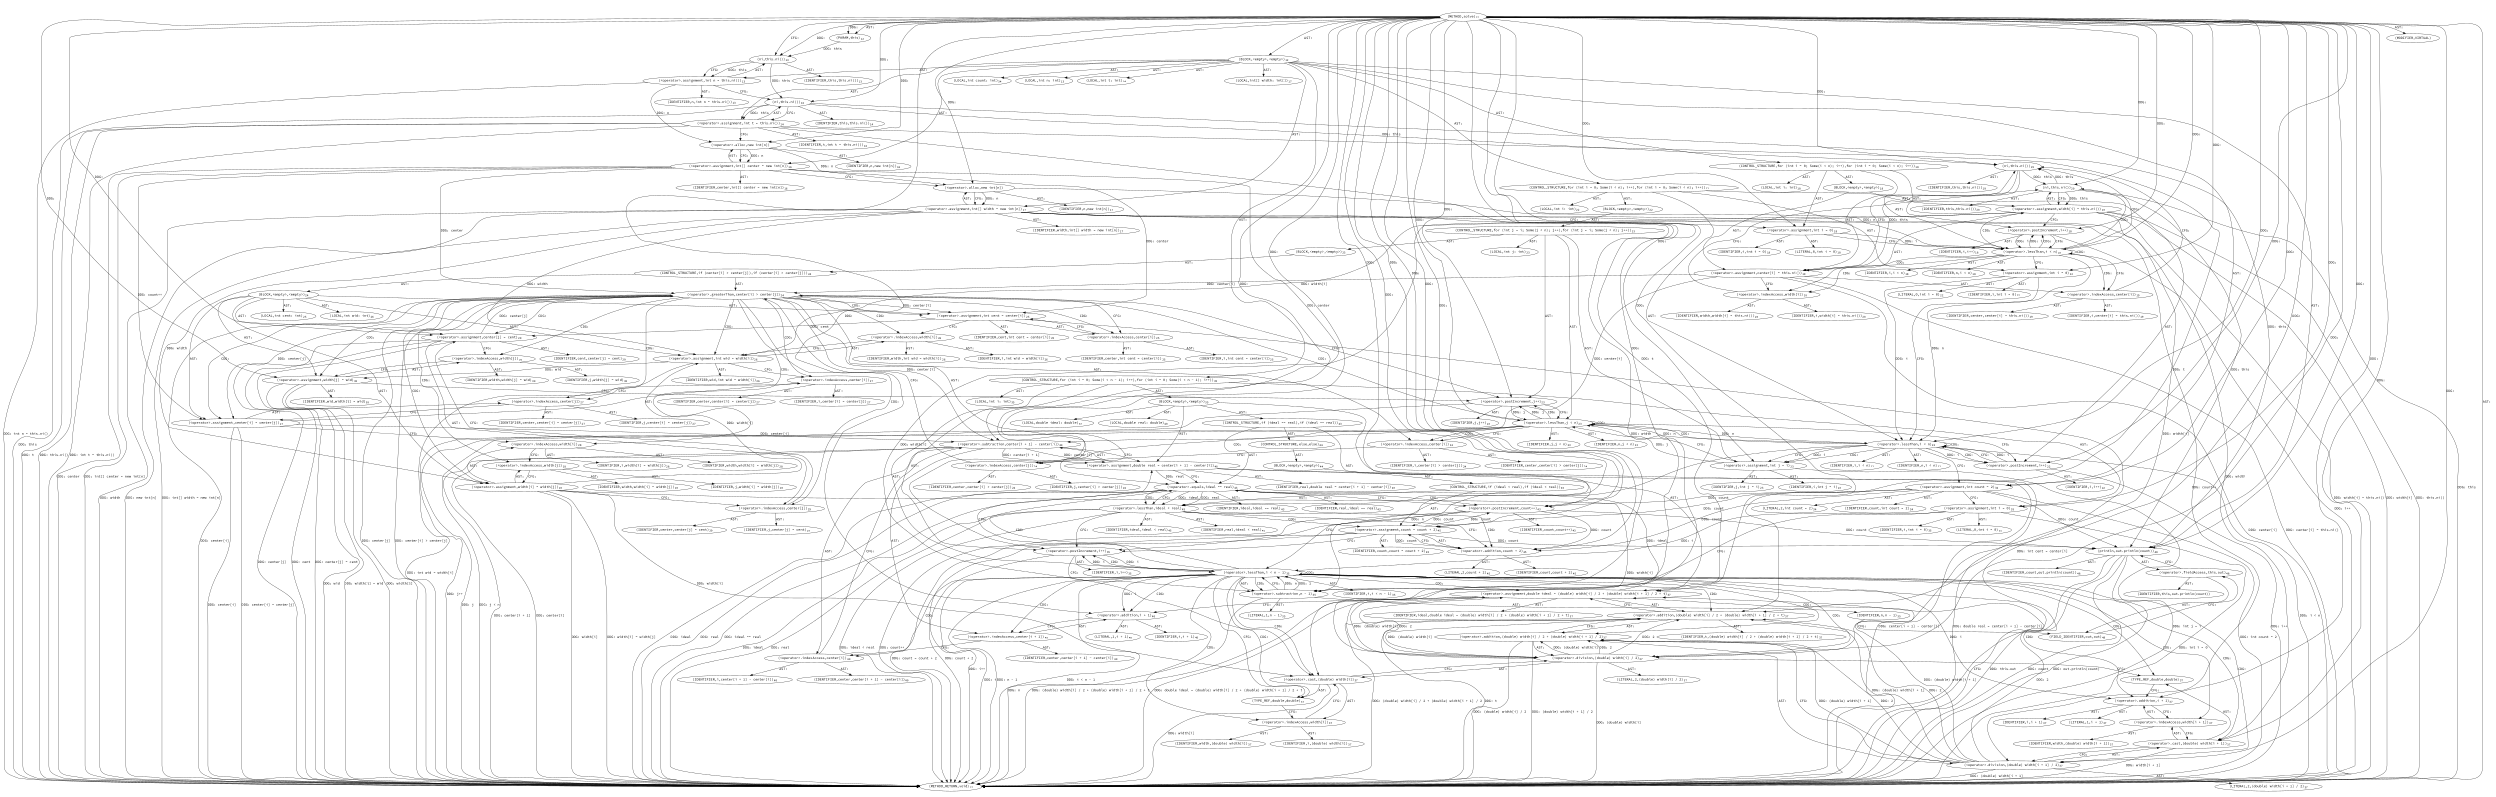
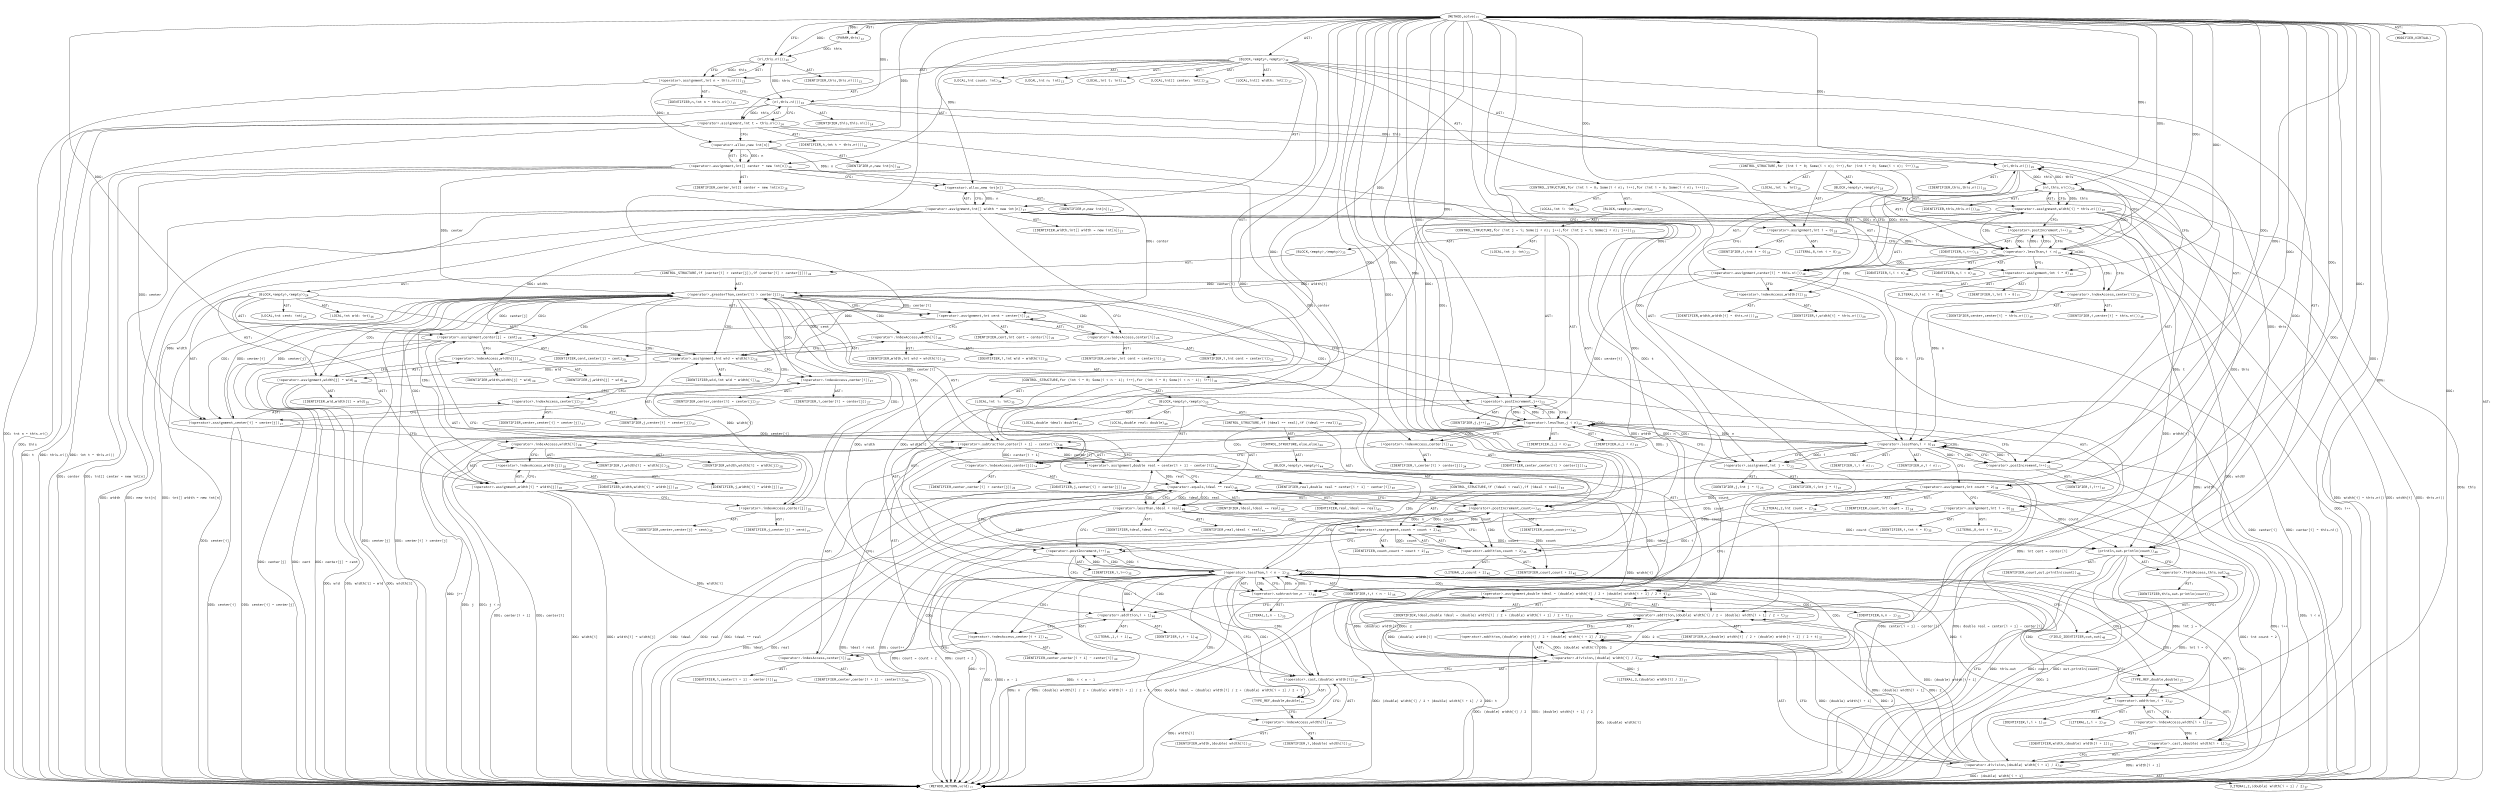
(508, 20) -> (1164, 343)
none -> (1179, 81)
(150, 295) -> (150, 295)
none -> (406, 320)
none -> (958, 375)
none -> (1333, 475)
(2204, 487) -> (2204, 487)
(1590, 533) -> (1523, 541)
(1427, 541) -> (1427, 541)
(1946, 632) -> (1893, 582)
(2228, 658) -> (2228, 658)
(1633, 669) -> (1633, 669)
(435, 670) -> none
(2191, 733) -> (2191, 733)
(2174, 735) -> none
